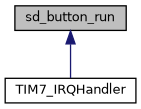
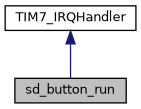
(71, 61) -> (71, 61)
